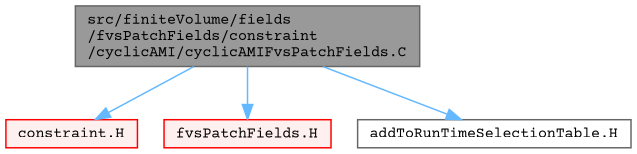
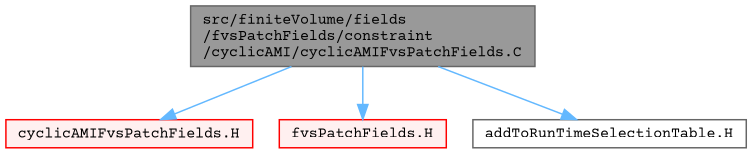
(72, 134) -> (129, 134)
